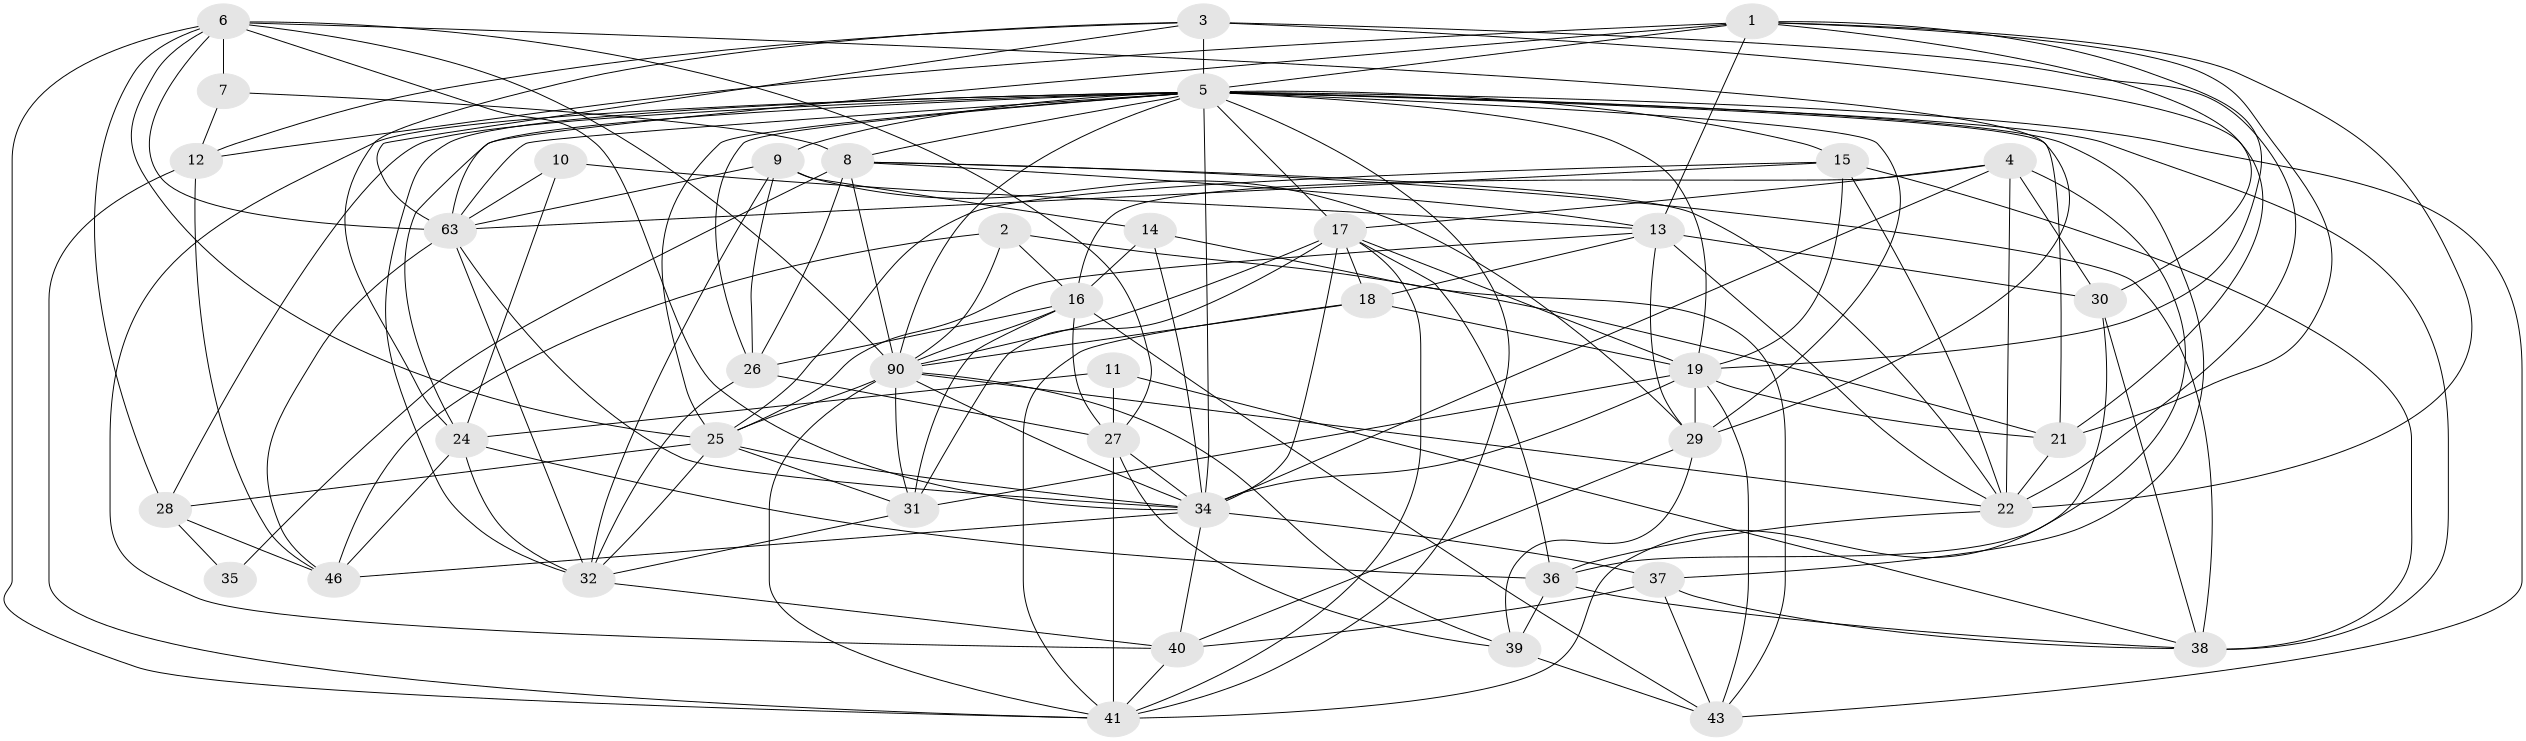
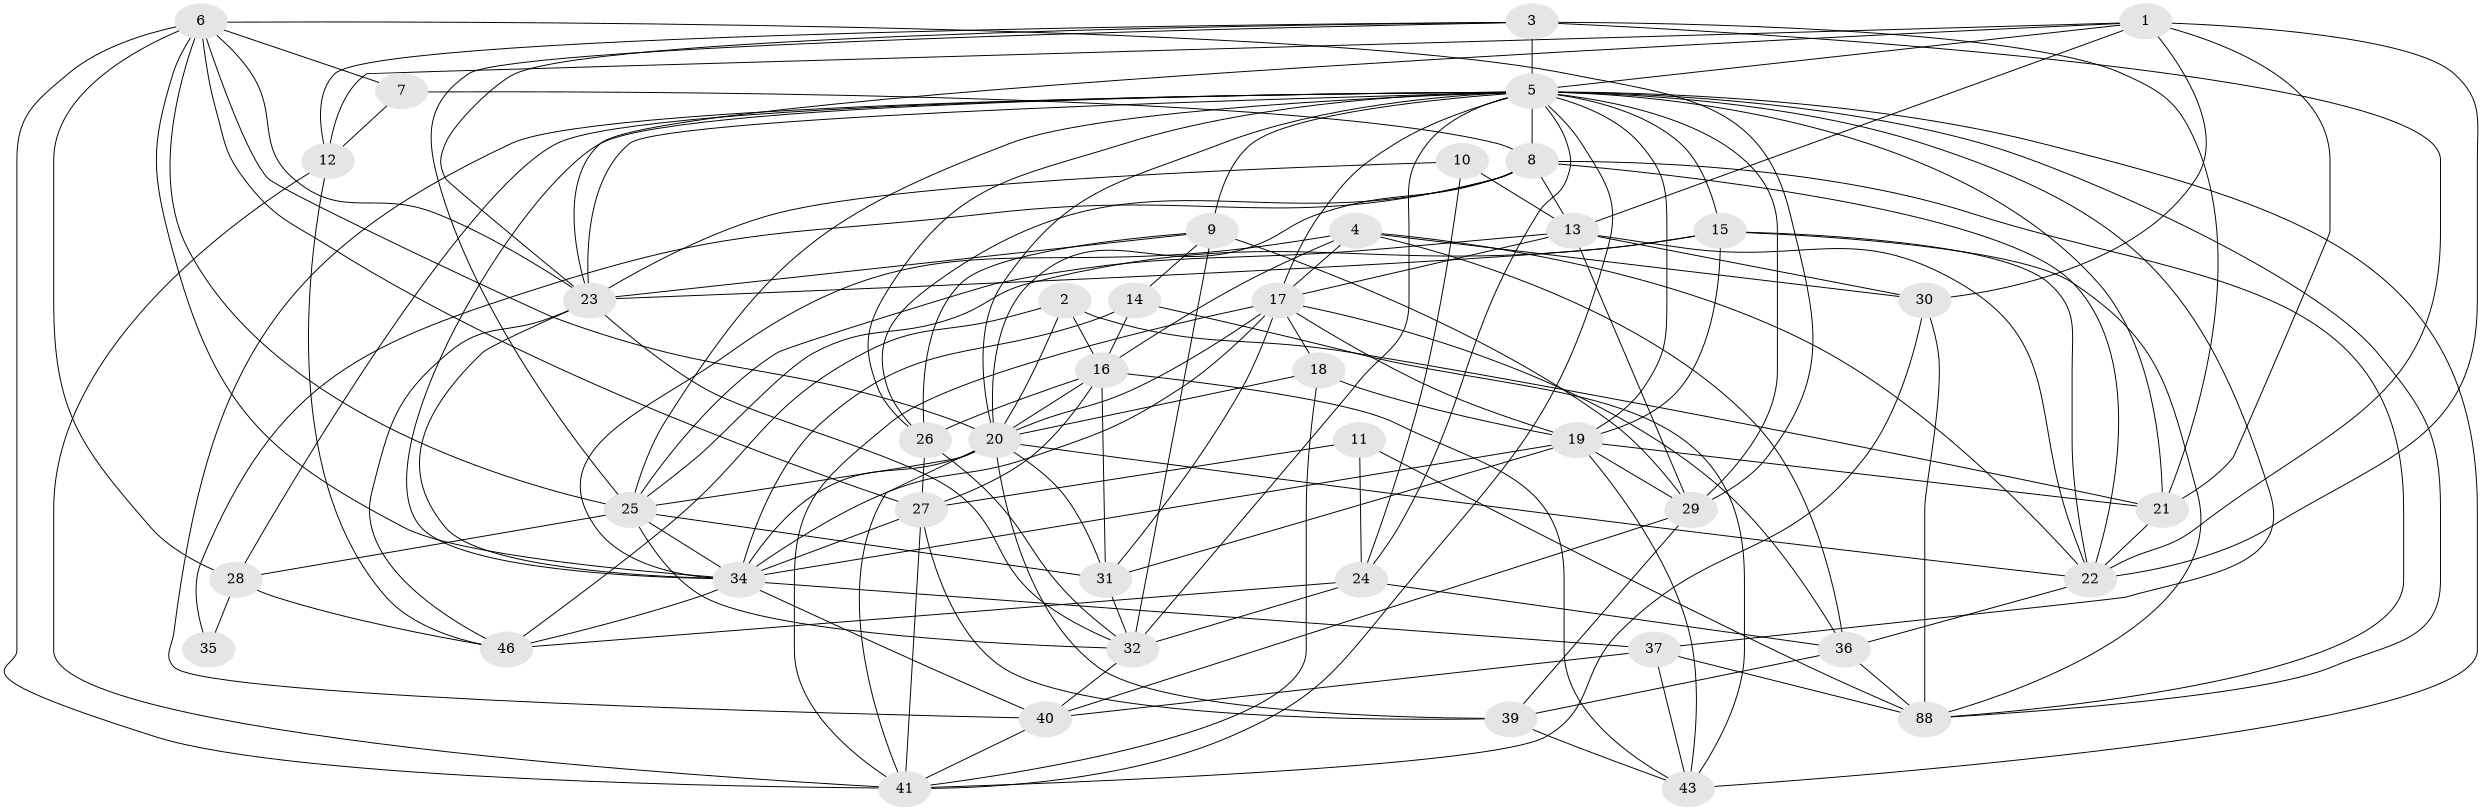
(614, 72) -> (432, 126)
(2250, 211) -> none
(450, 231) -> (590, 301)
(1513, 266) -> (1401, 271)
(896, 370) -> (995, 440)
(2200, 650) -> (1925, 719)
